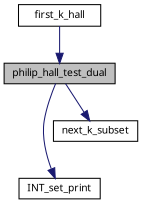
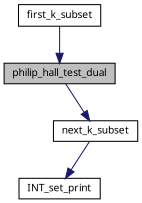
(60, 15) -> (60, 15)
(44, 126) -> (80, 156)
